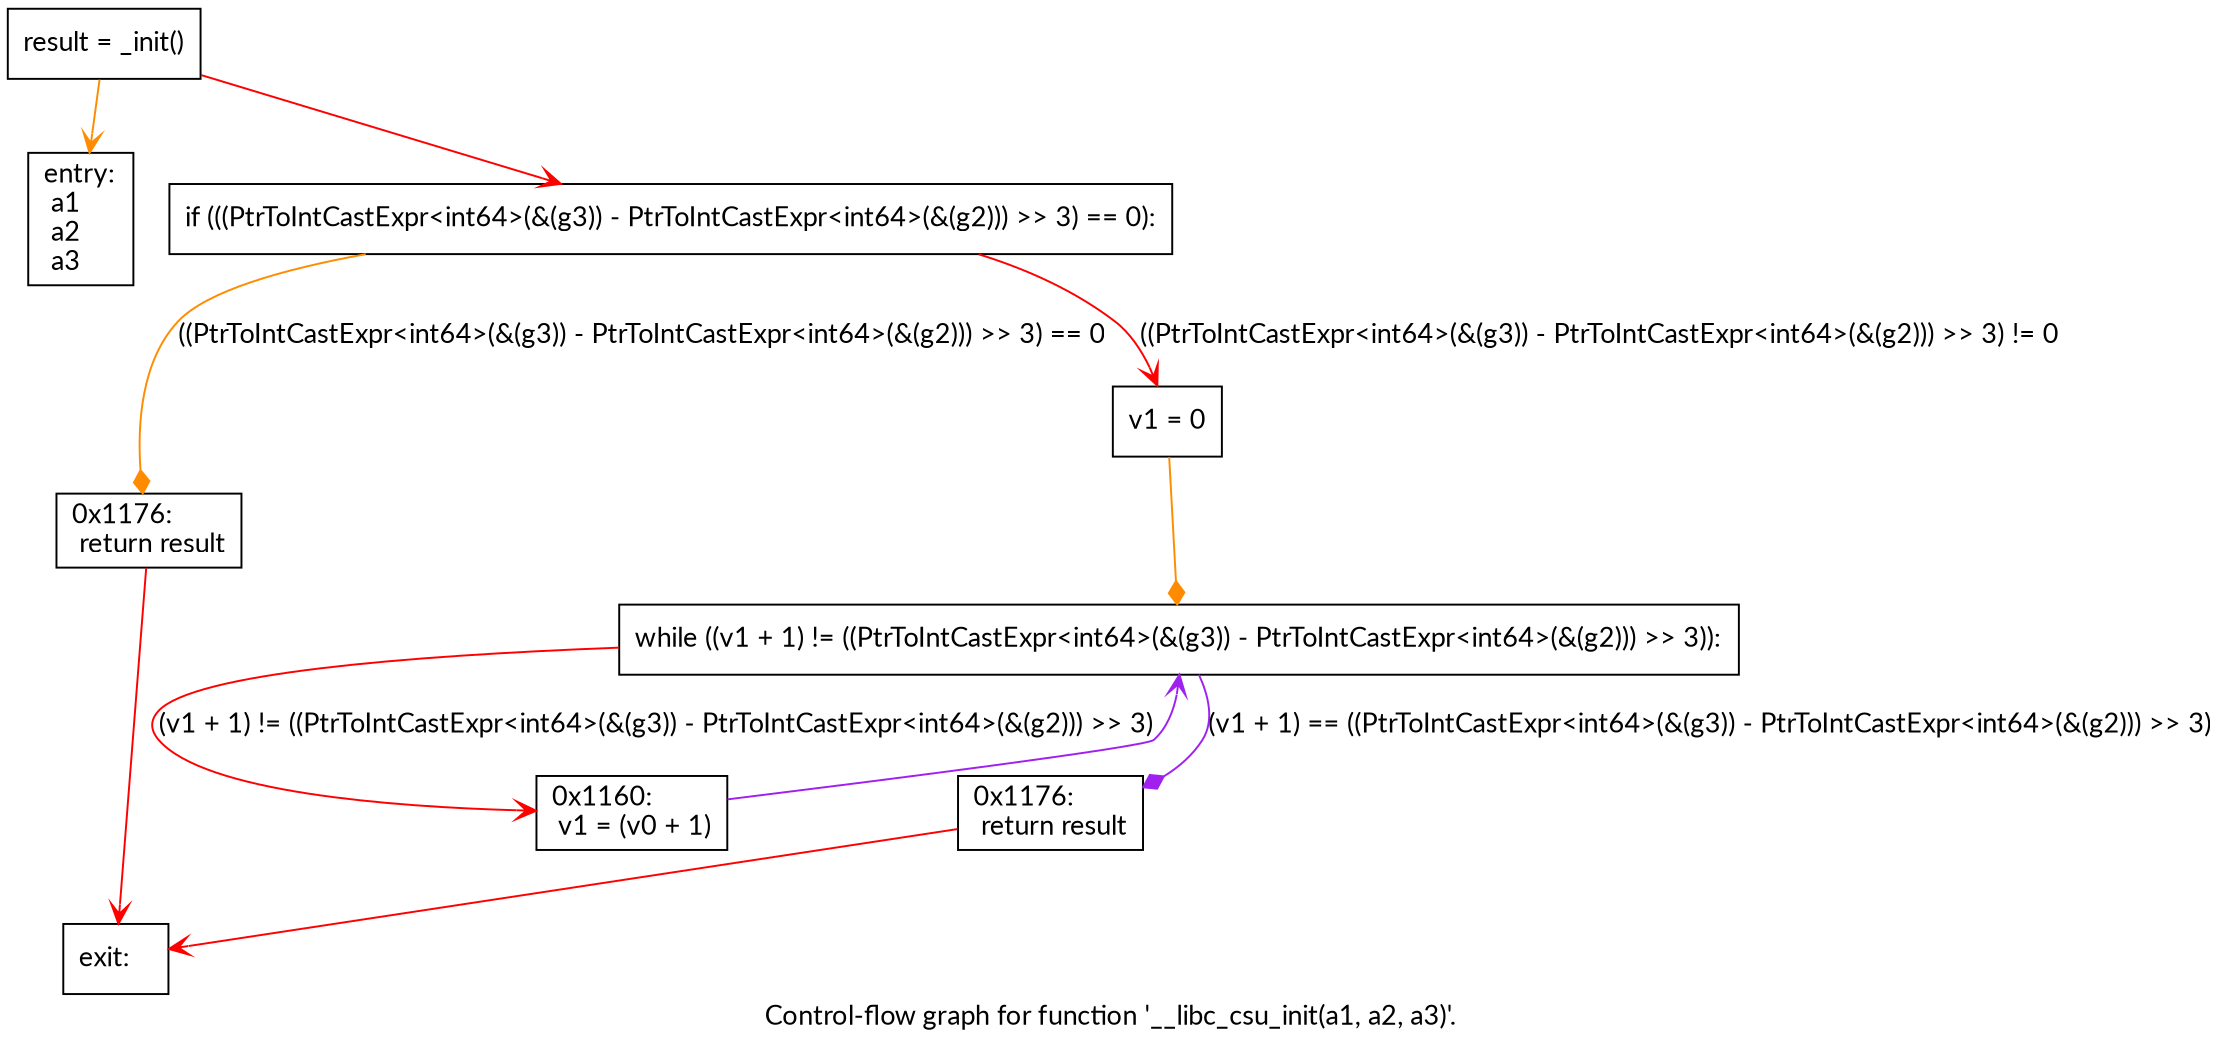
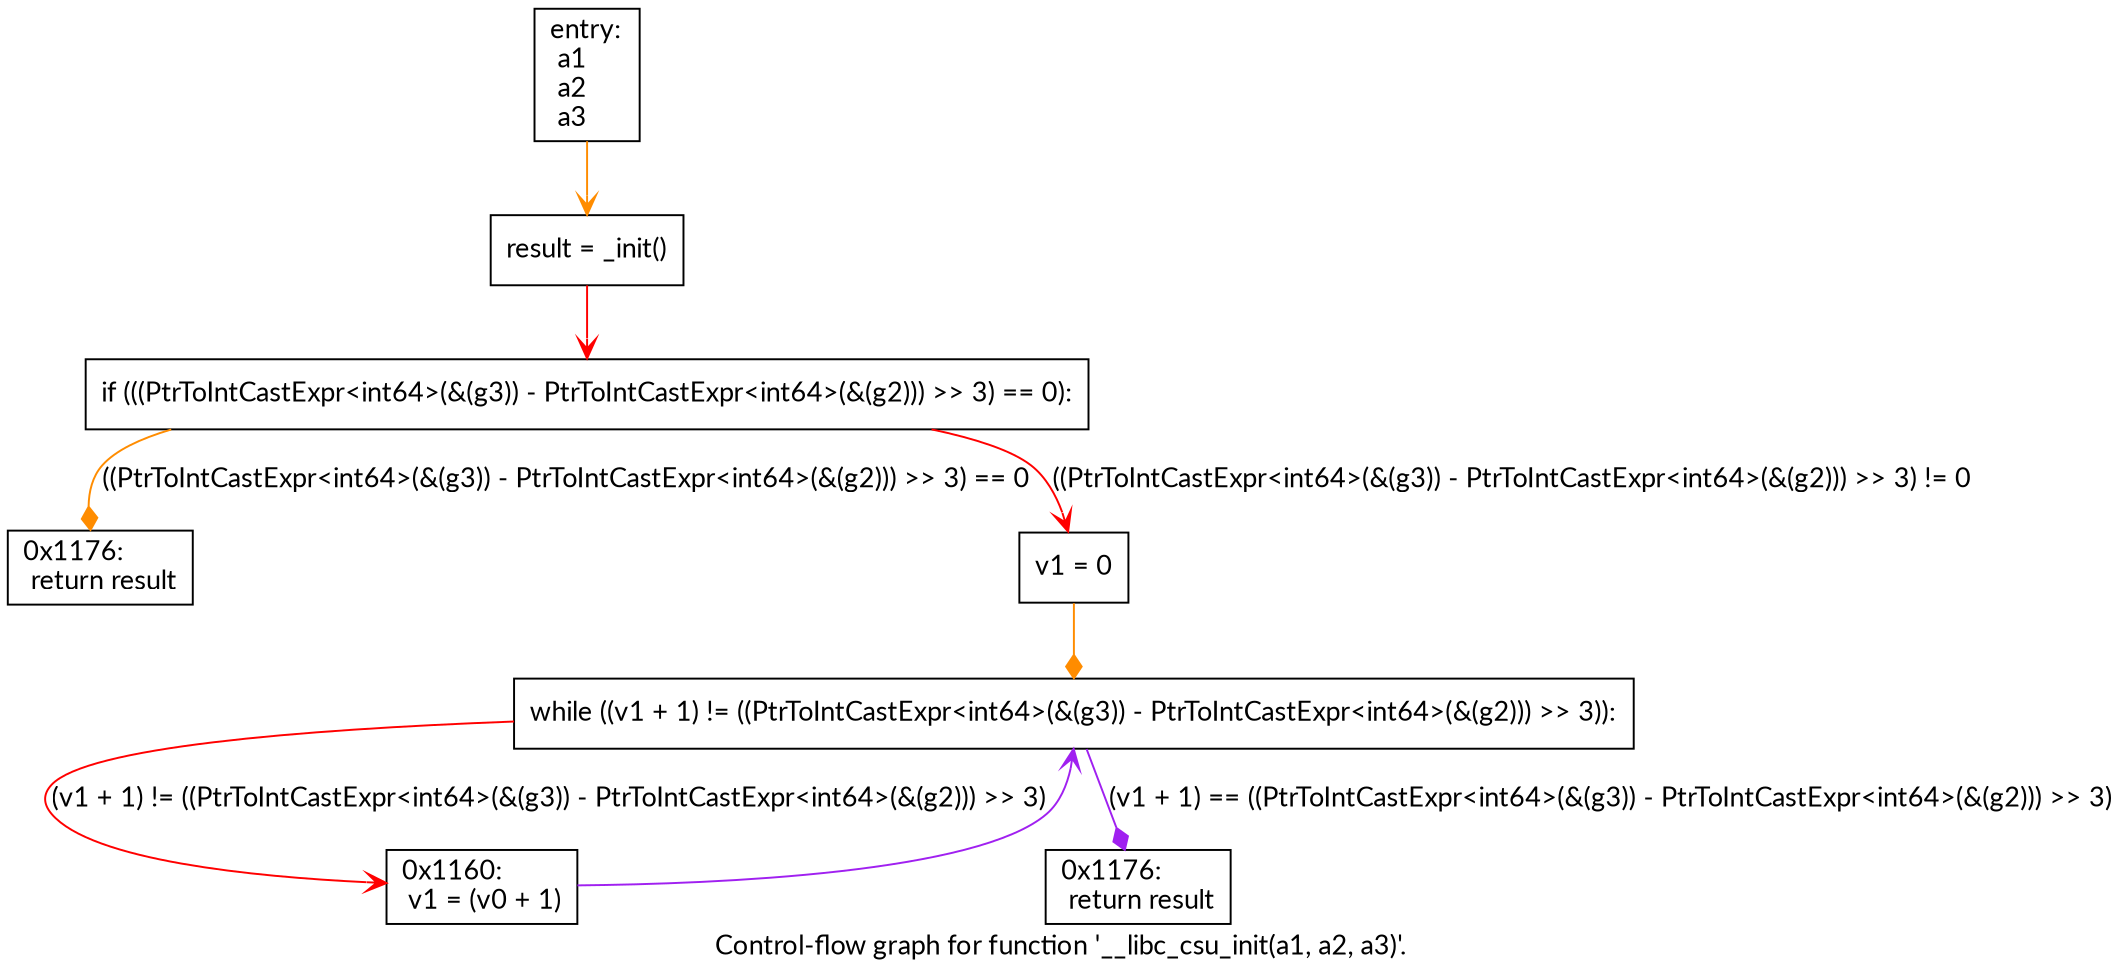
(96, 106) -> (587, 168)
(116, 959) -> none
